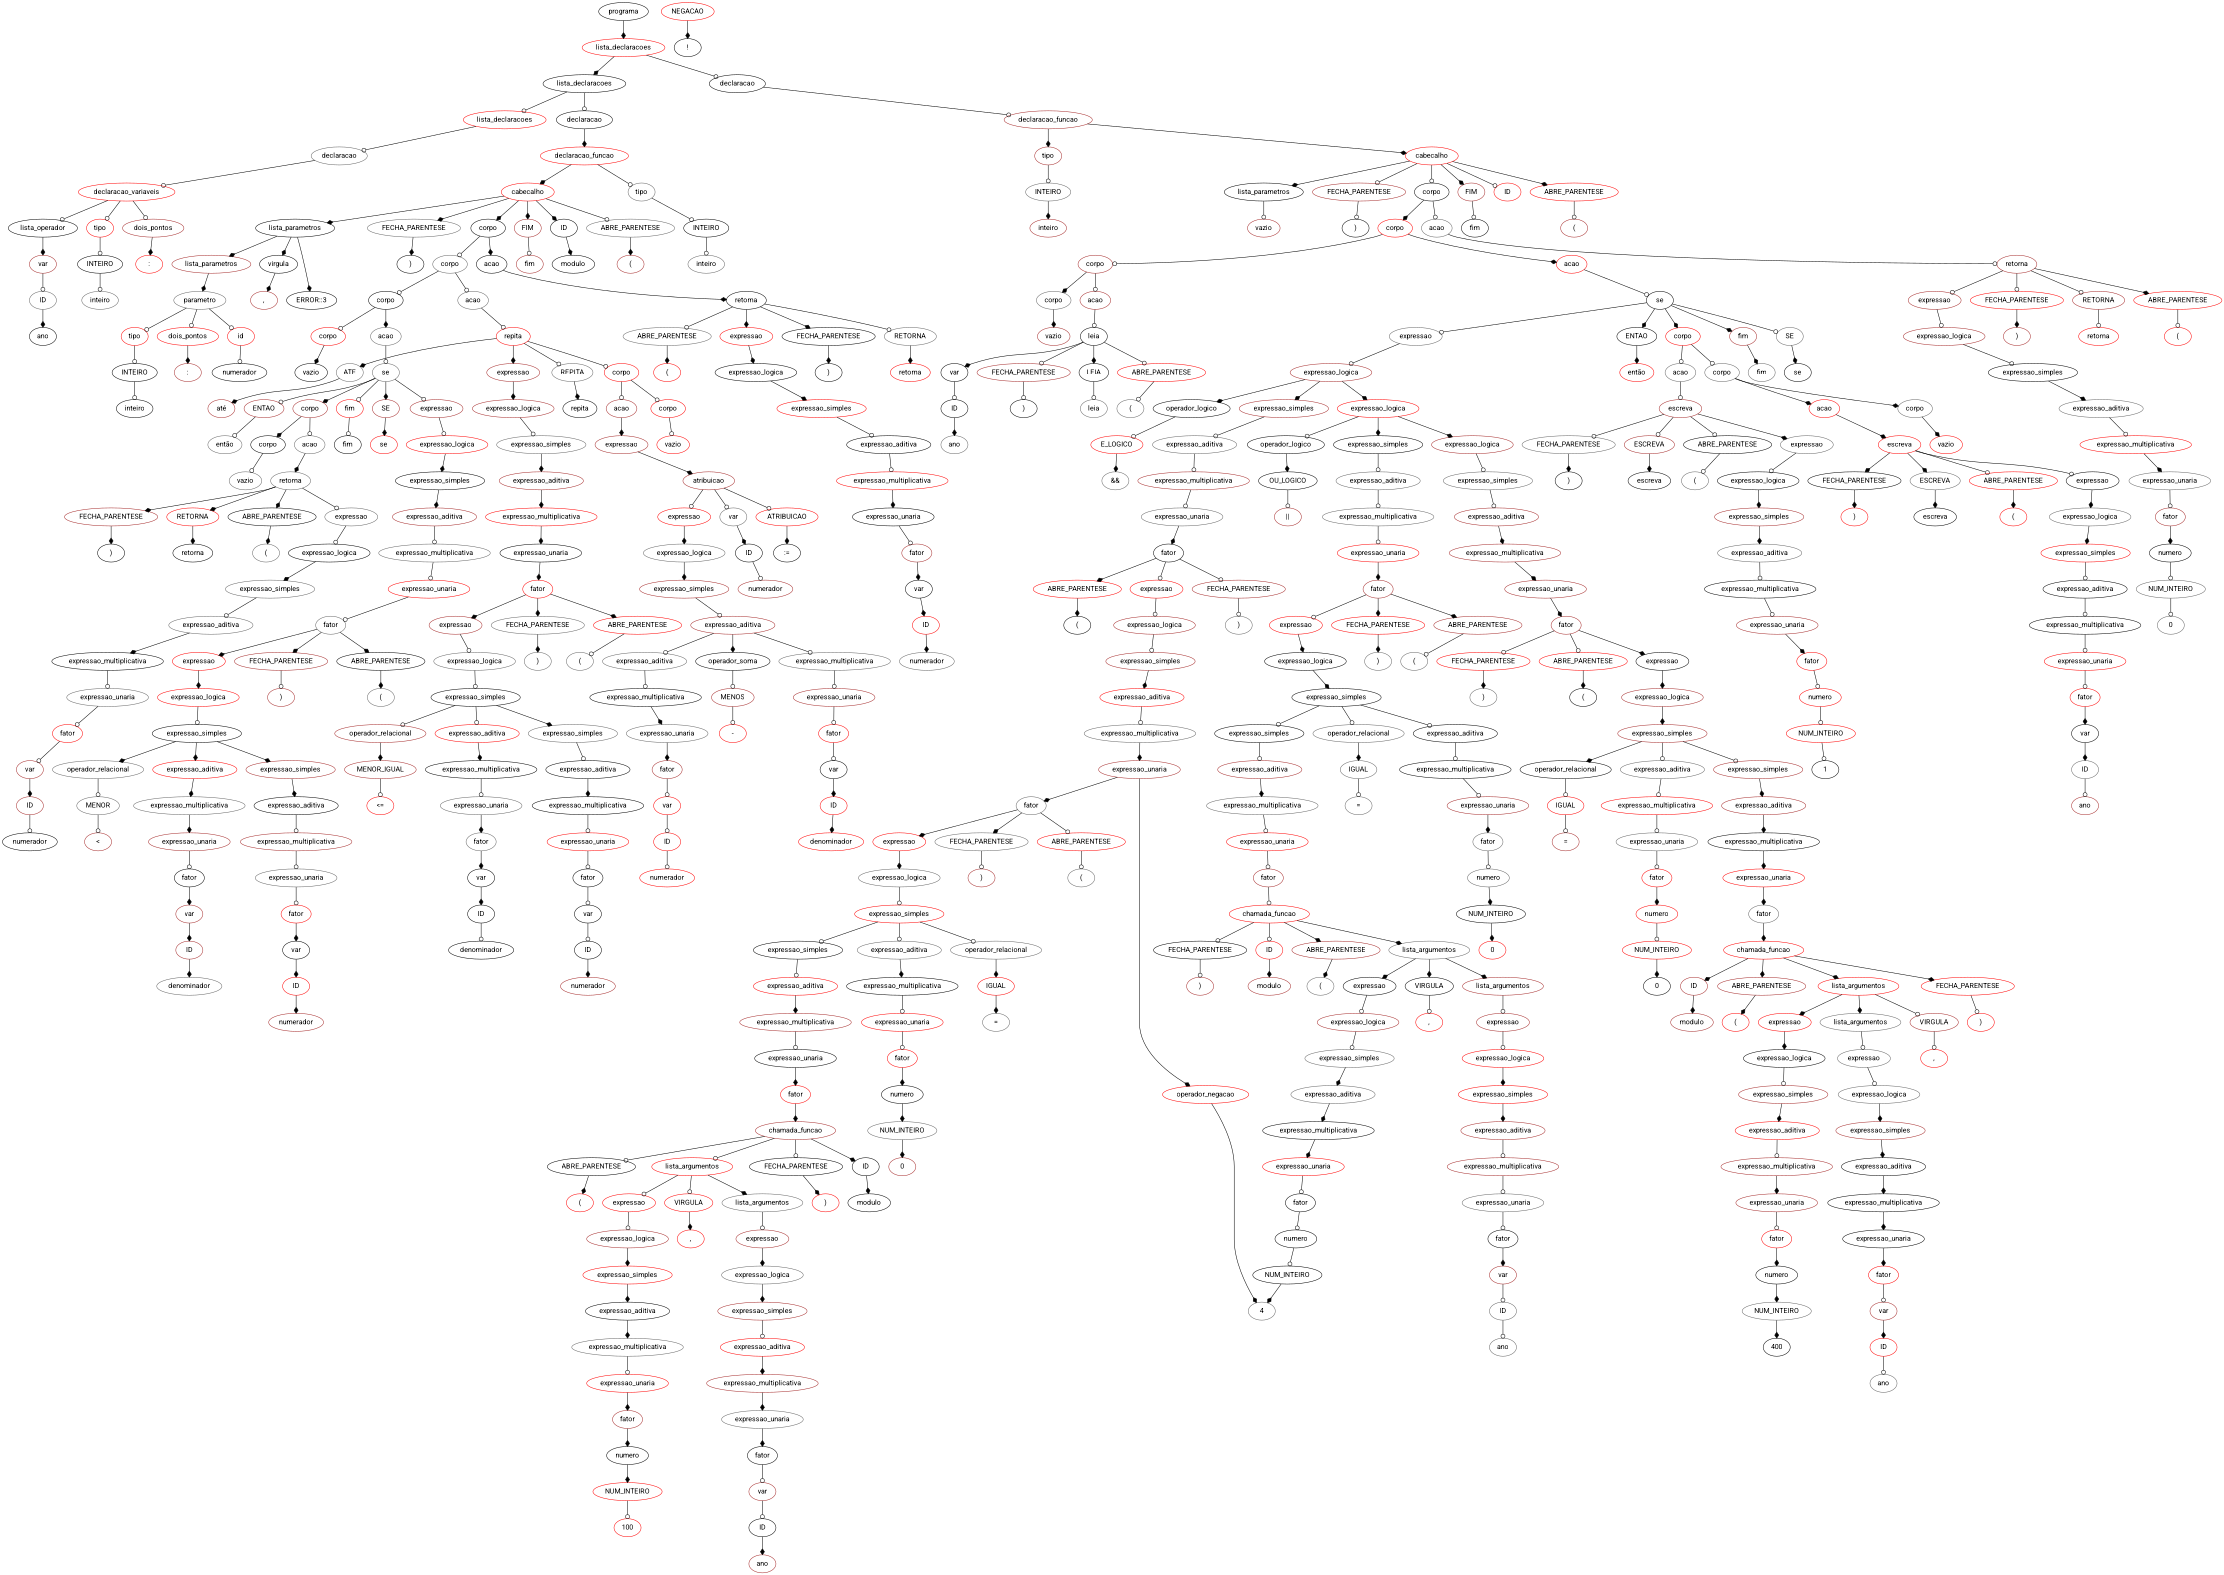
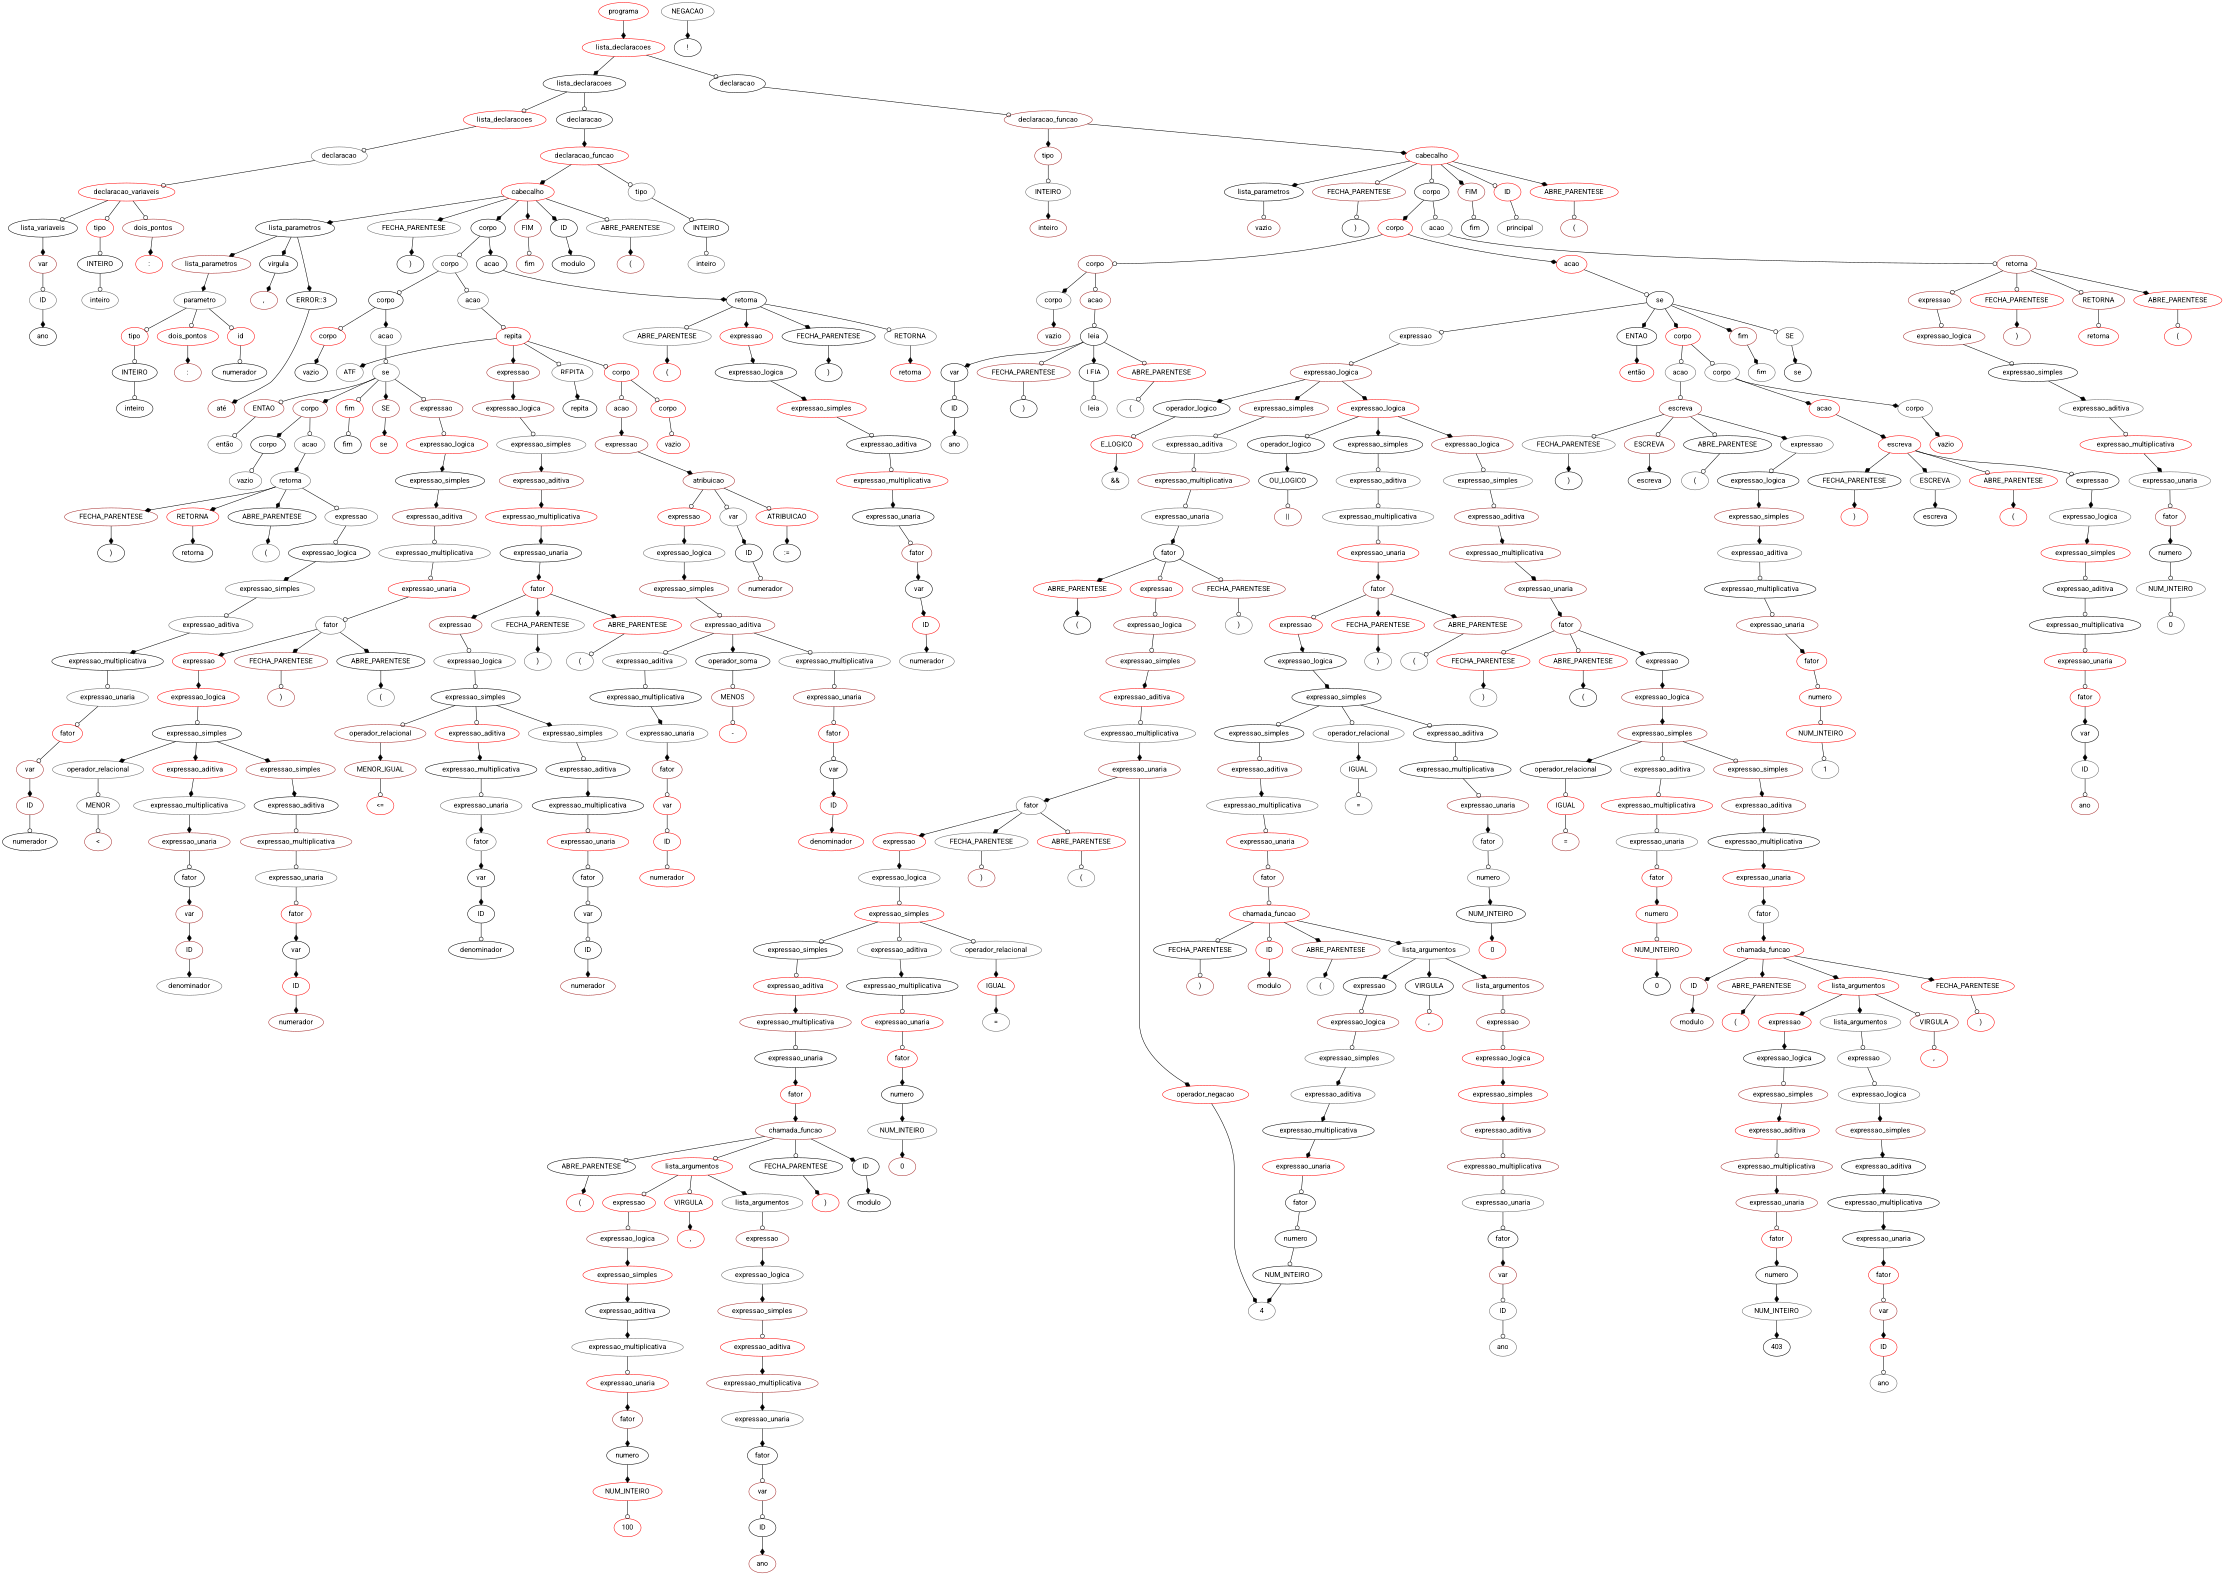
(624, 12) -> (624, 12)
(688, 12) -> (688, 12)
(43, 228) -> (43, 228)
none -> (1520, 228)
(289, 390) -> (285, 364)
(1825, 770) -> (1825, 770)
(1777, 1347) -> (1777, 1347)
